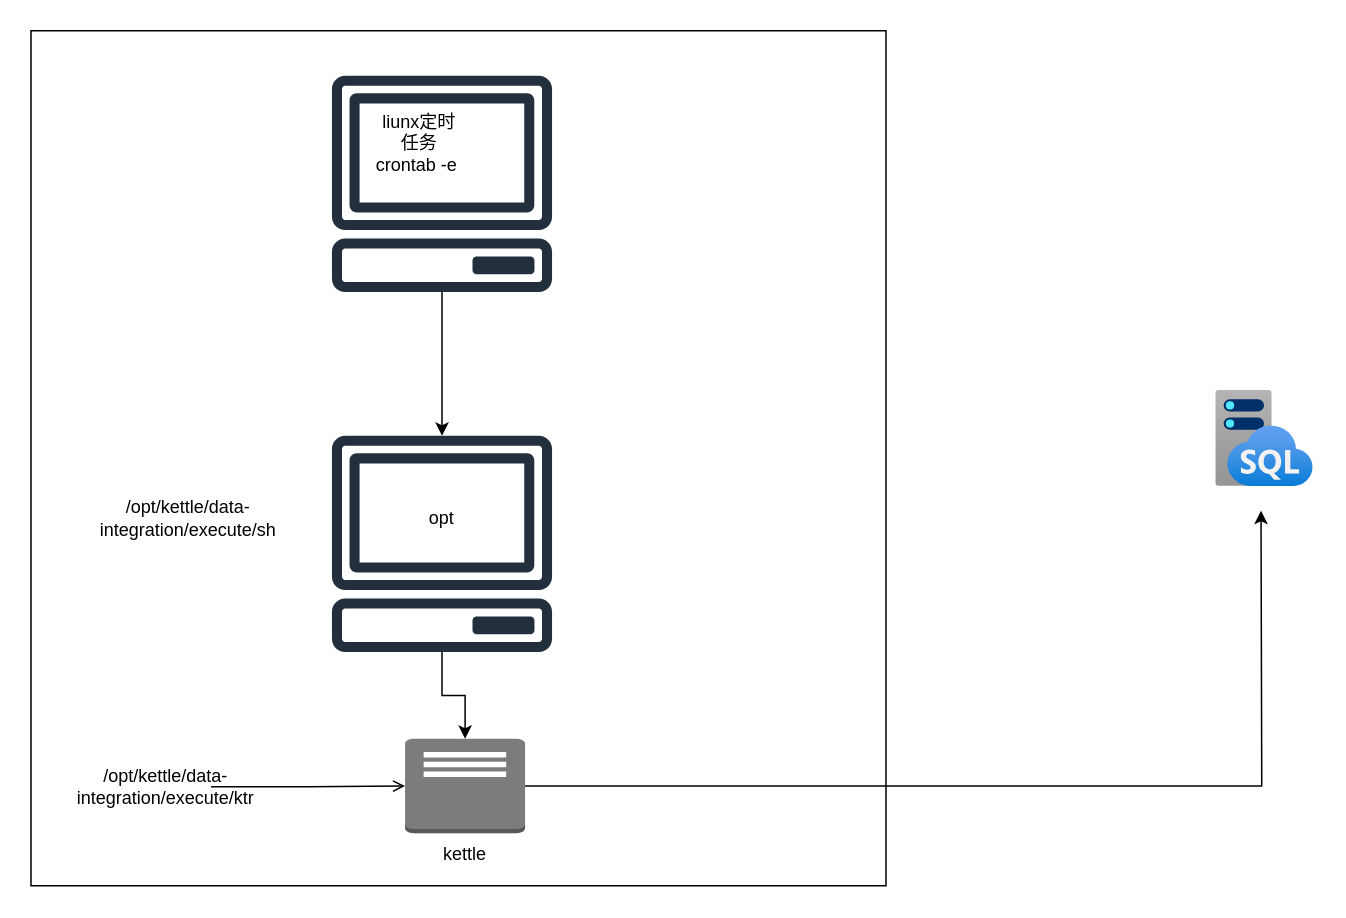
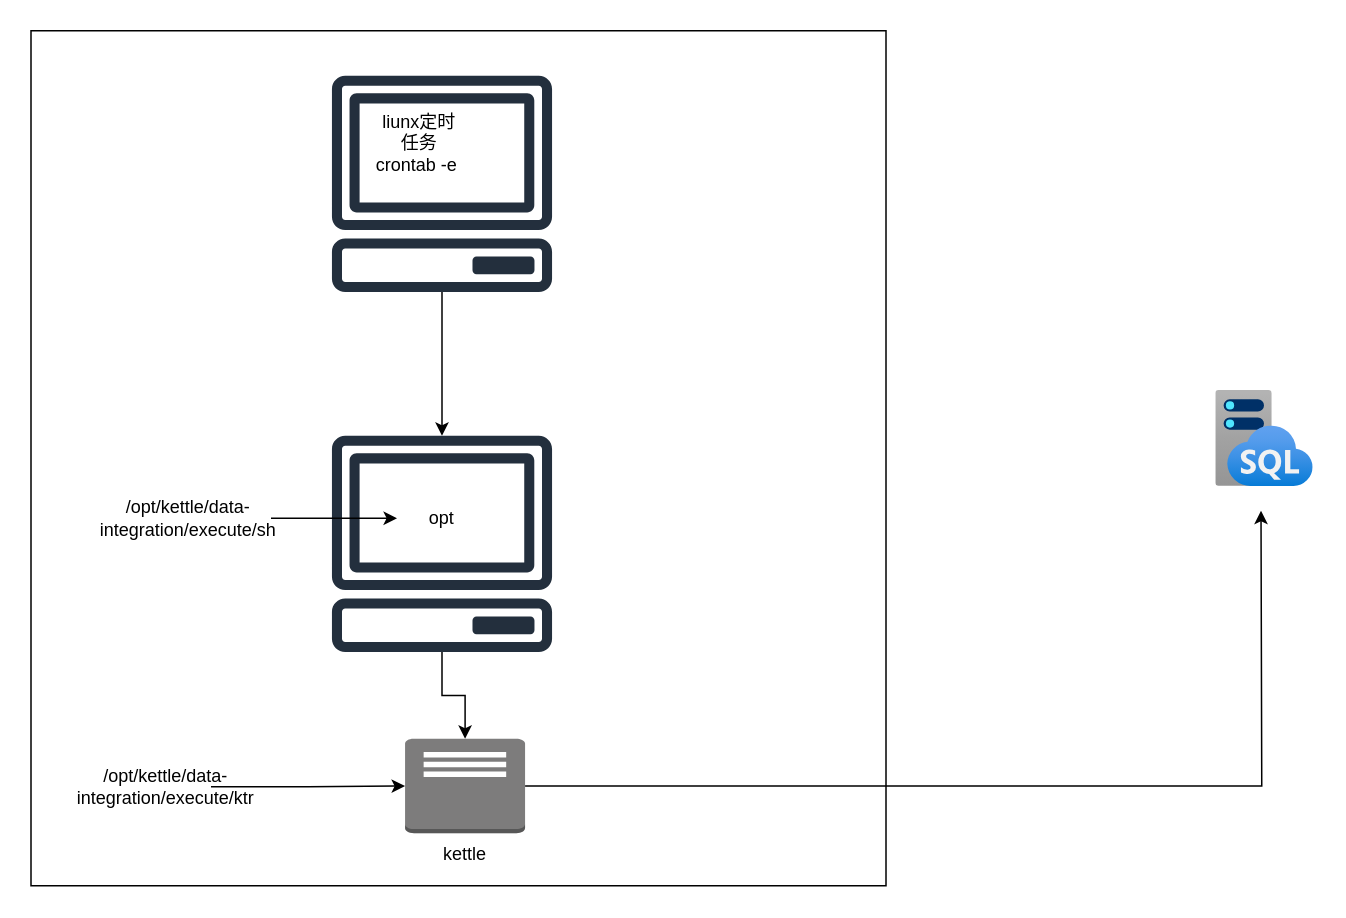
none -> (329, 518)
(395, 786) -> (393, 786)
